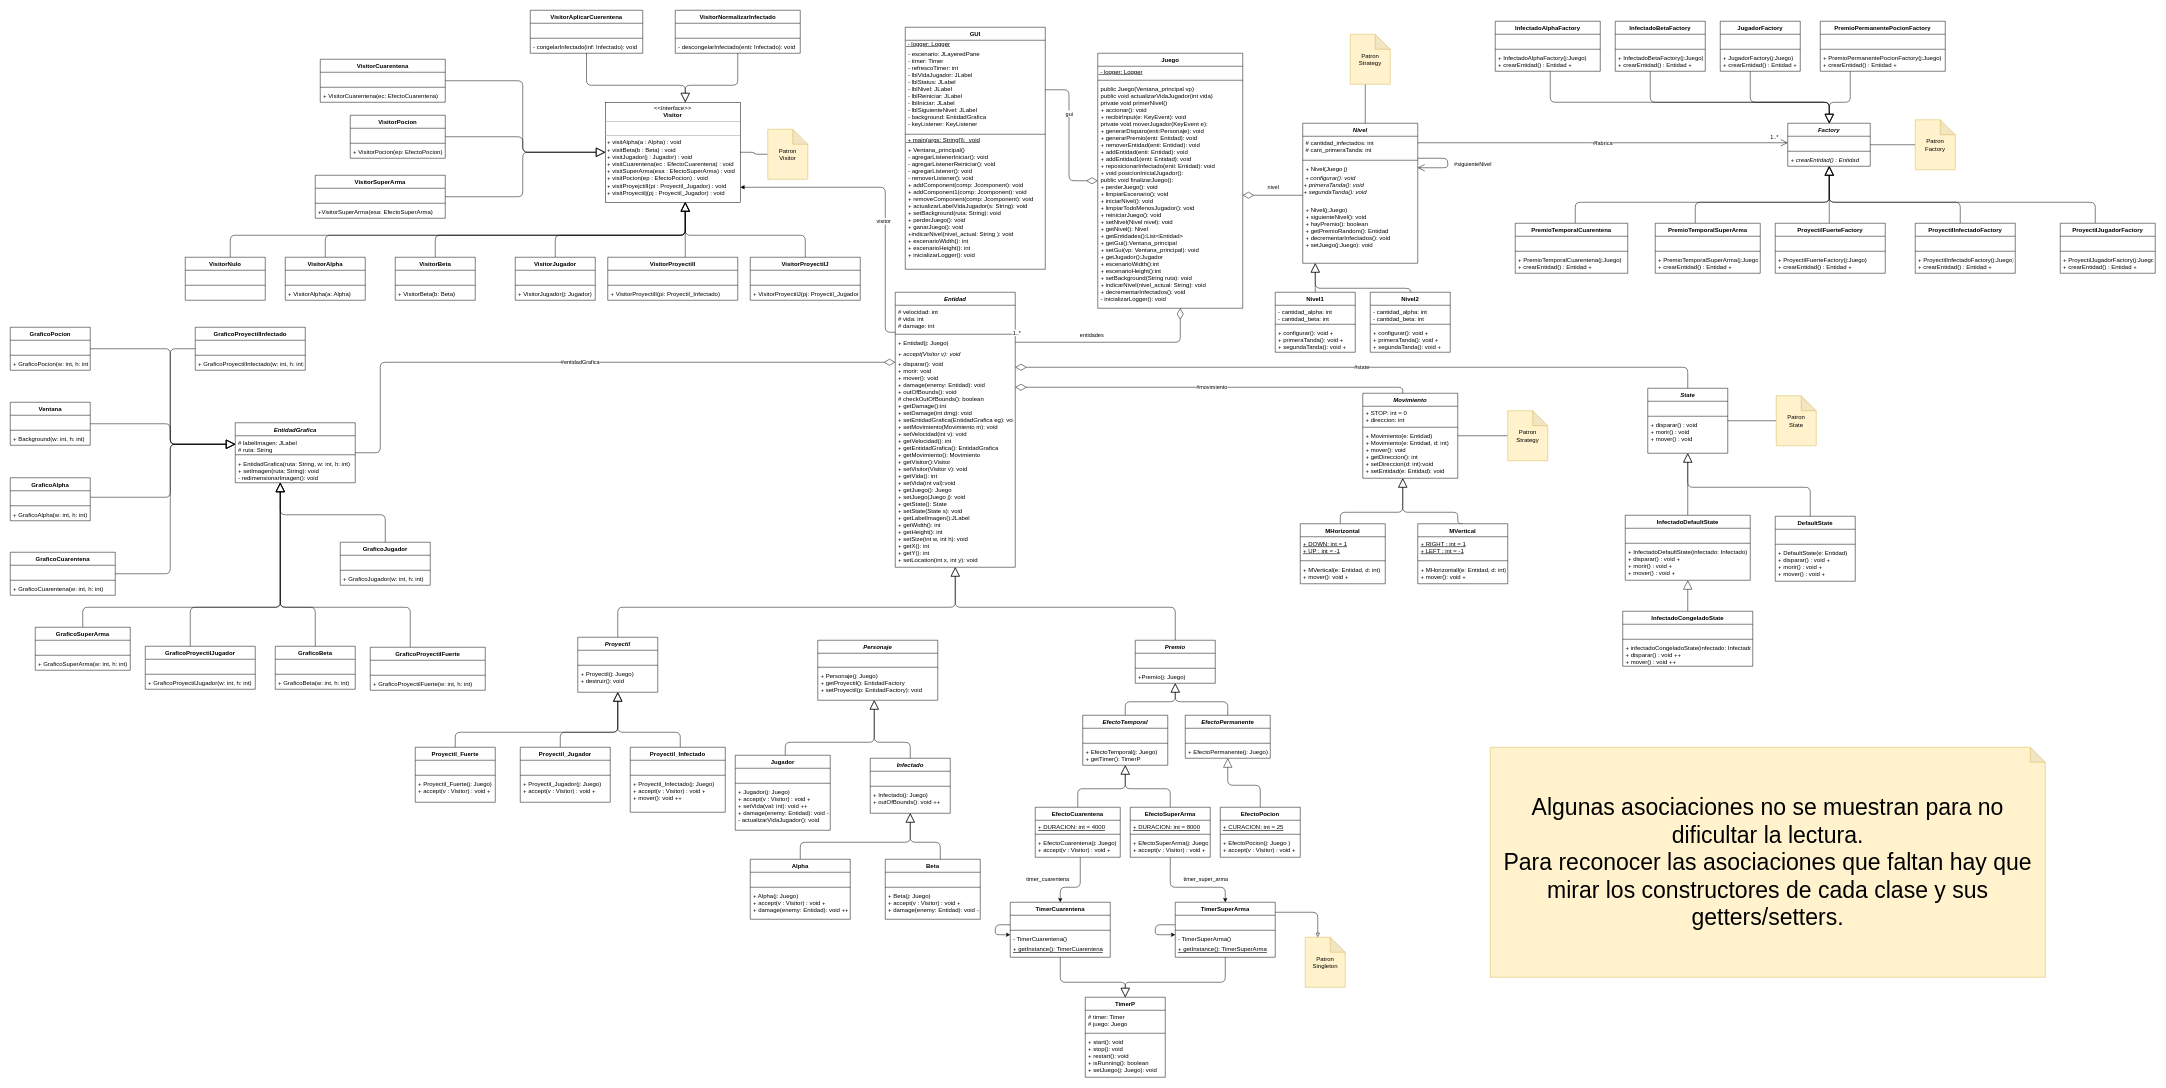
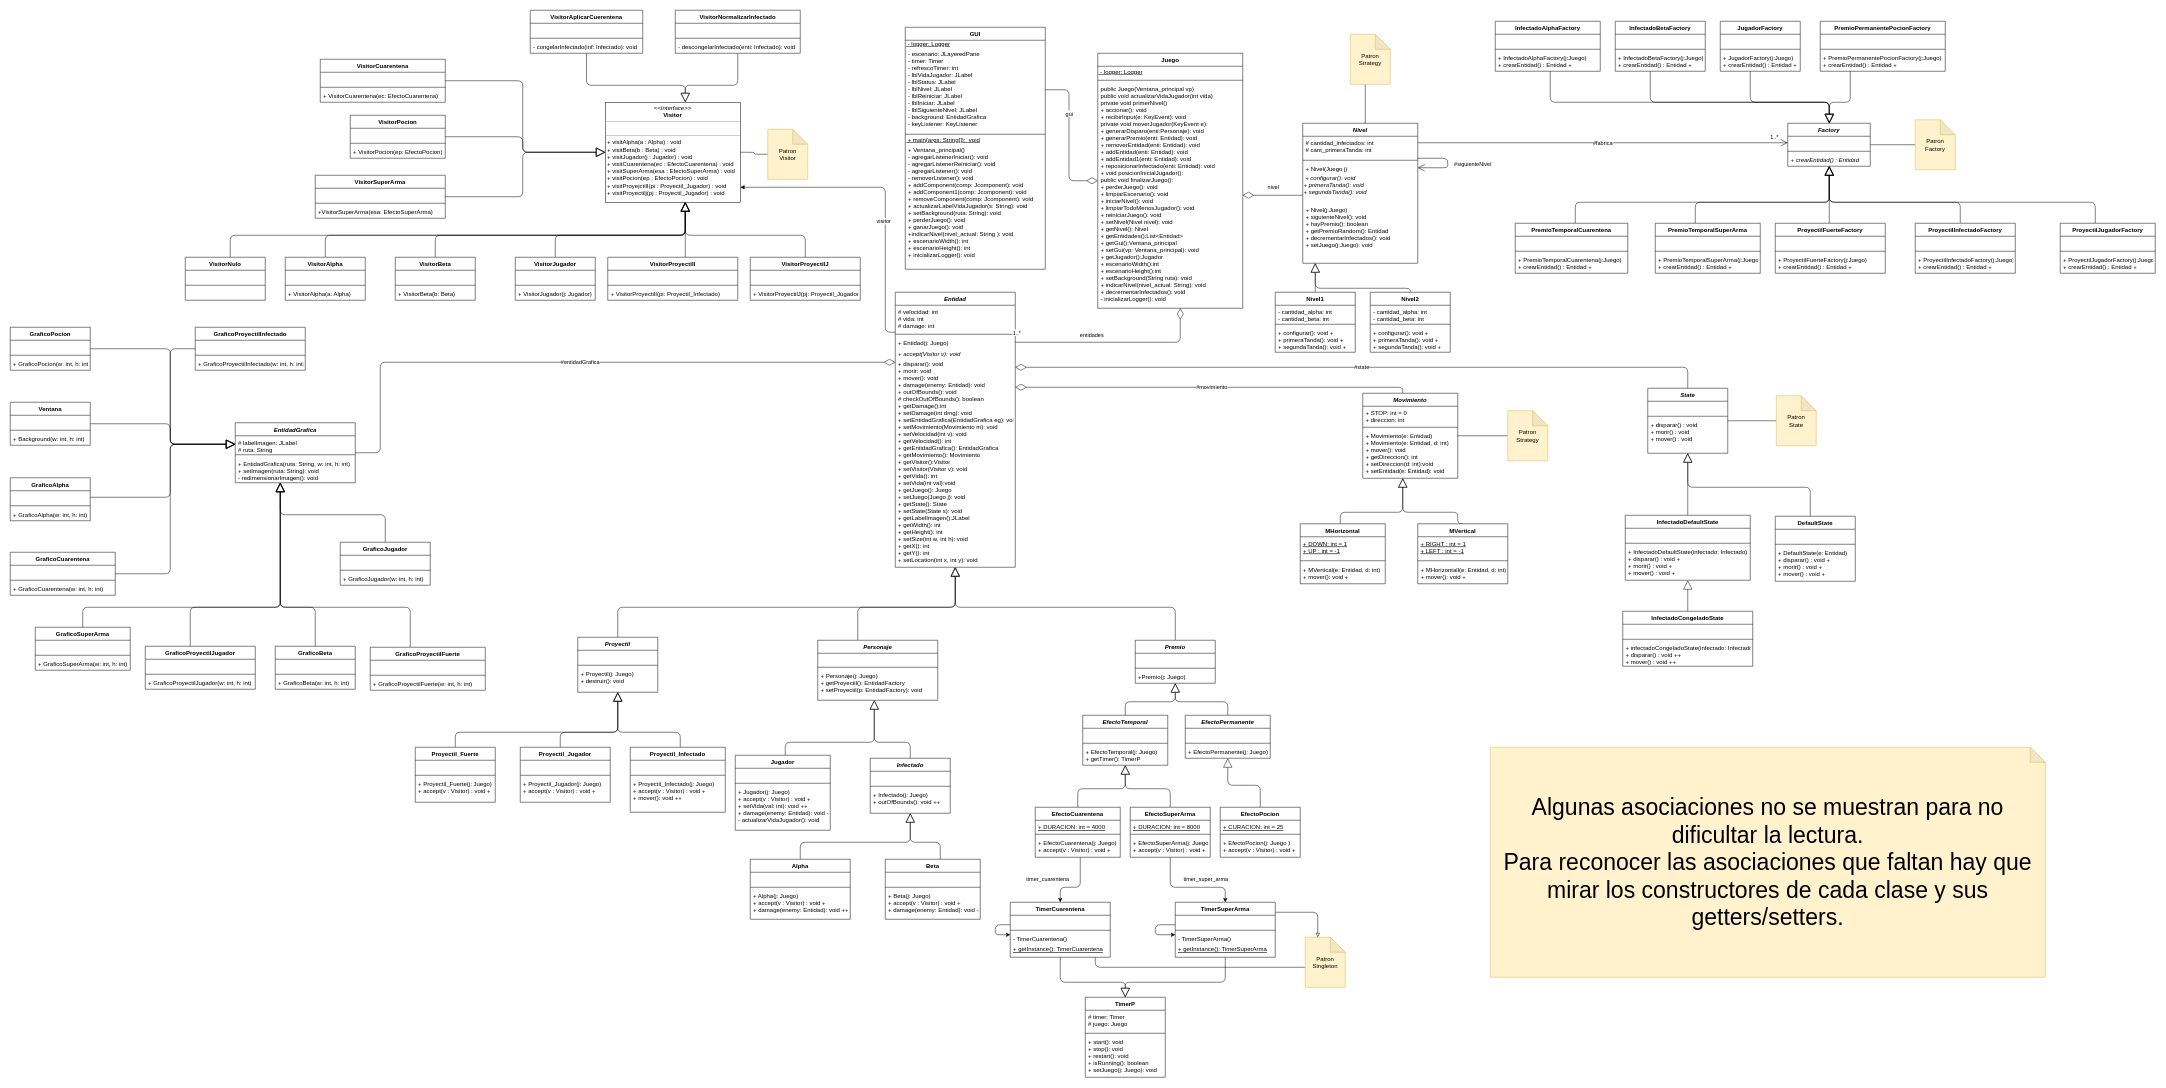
none -> (858, 624)
none -> (1196, 967)
